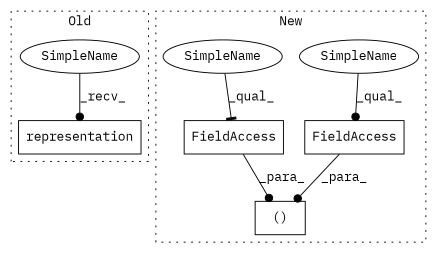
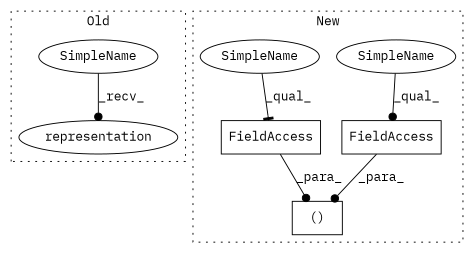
(80, 137) -> (98, 137)
